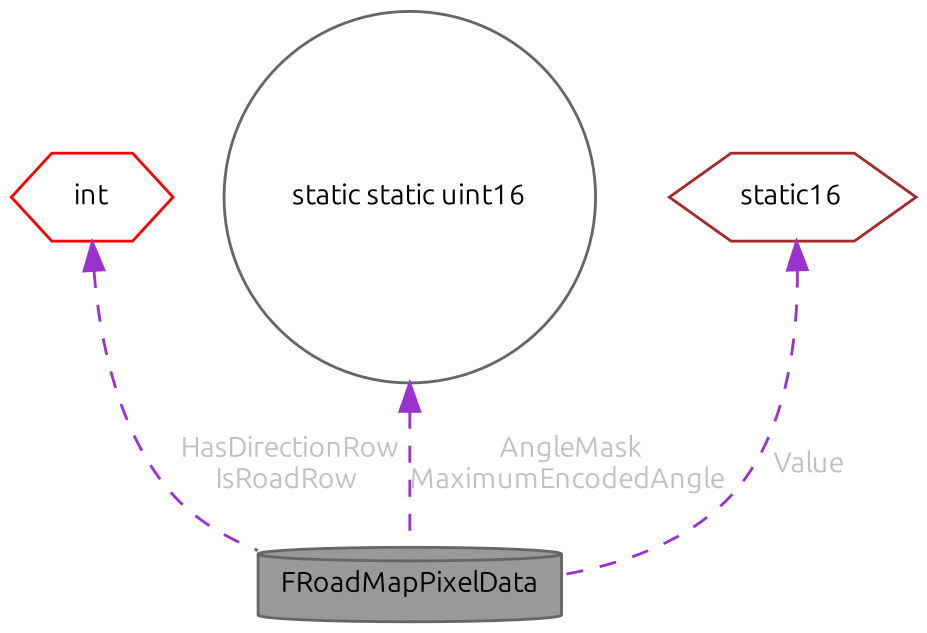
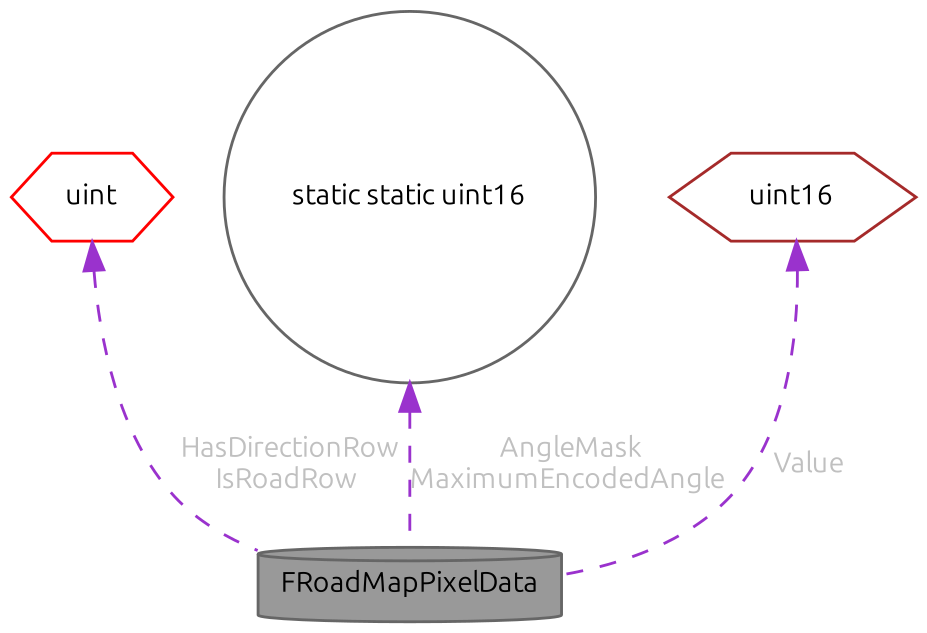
(92, 197) -> (92, 197)
(793, 197) -> (793, 197)
